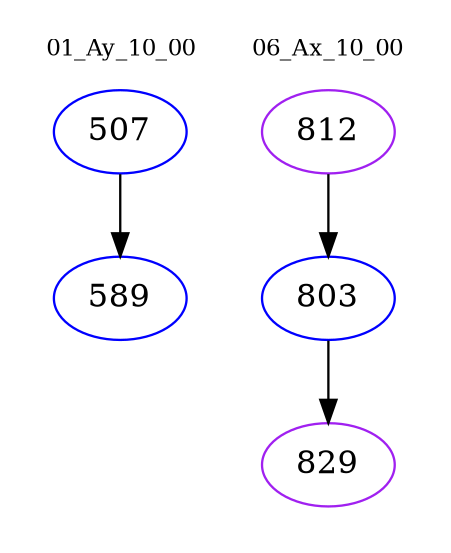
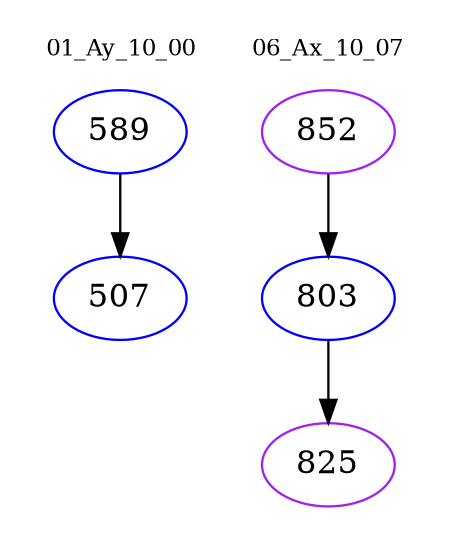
(328, 50) -> (328, 50)
(328, 132) -> (328, 132)
(120, 204) -> (120, 204)
(328, 465) -> (328, 465)
